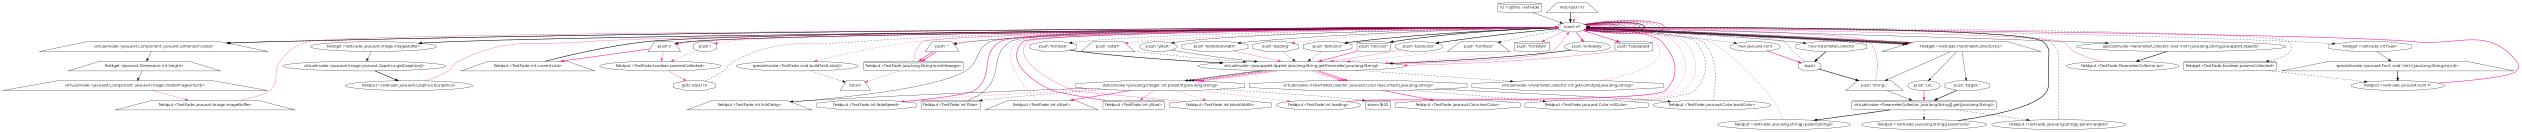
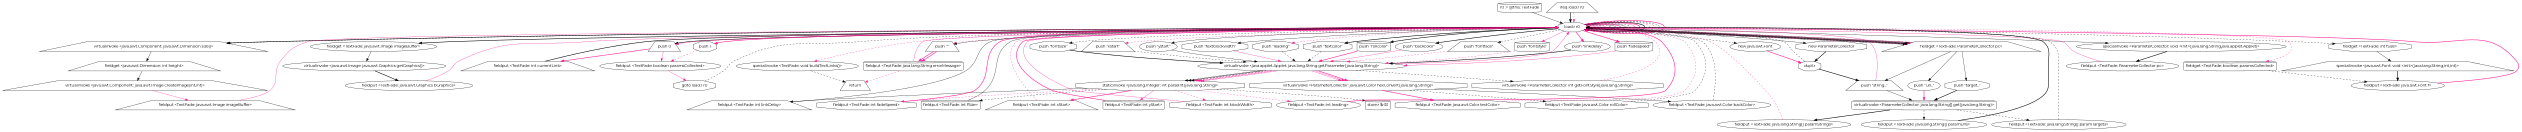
(1955, 30) -> (1955, 30)
(1138, 31) -> (1138, 31)
(1657, 94) -> none
